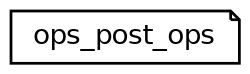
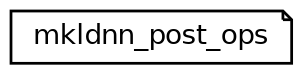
(125, 37) -> (151, 37)
